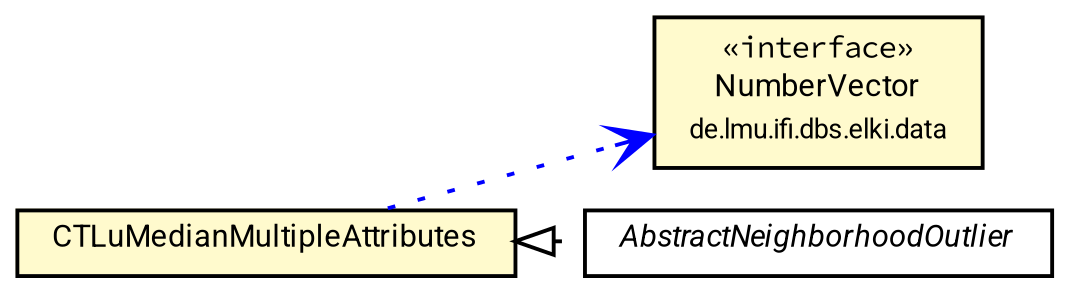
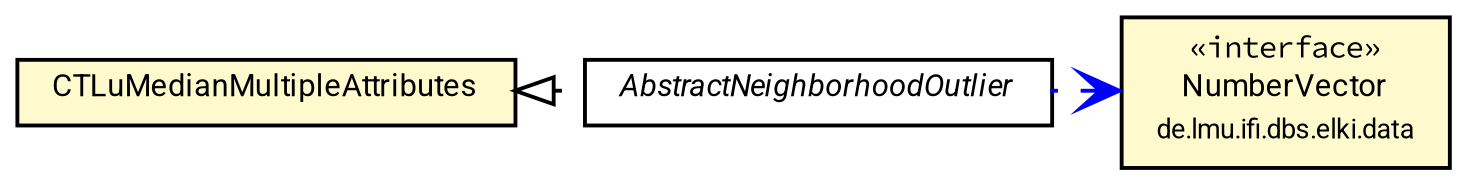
(501, 177) -> (1065, 91)
